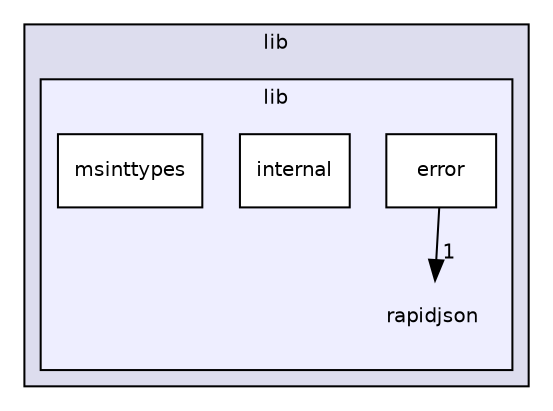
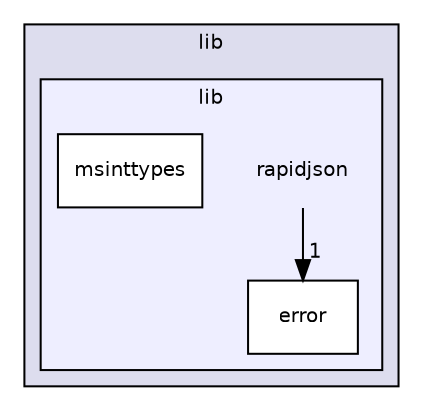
(295, 171) -> none
(438, 234) -> (303, 234)
